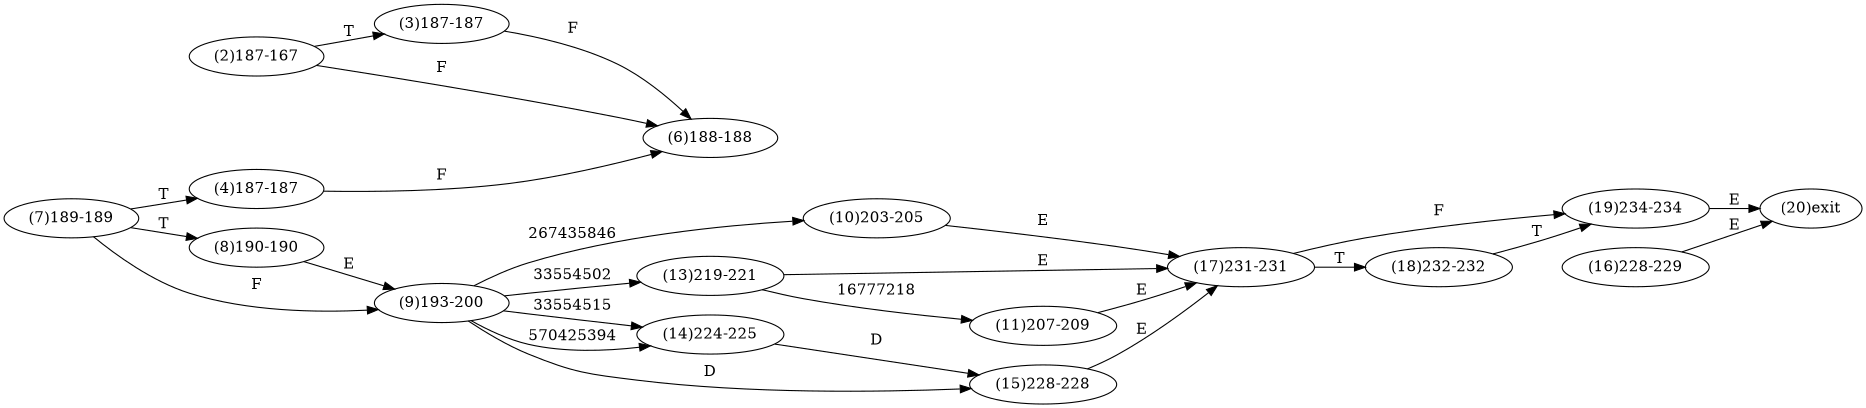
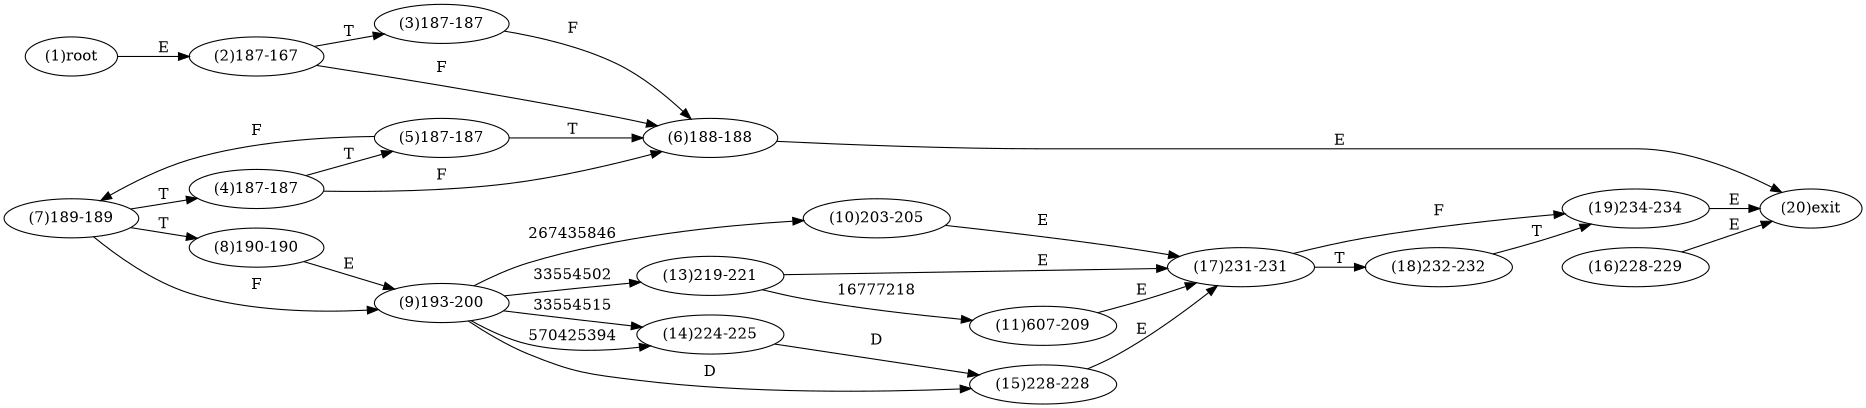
none -> (71, 56)
none -> (442, 138)
none -> (1277, 149)
(1043, 326) -> (1043, 326)
